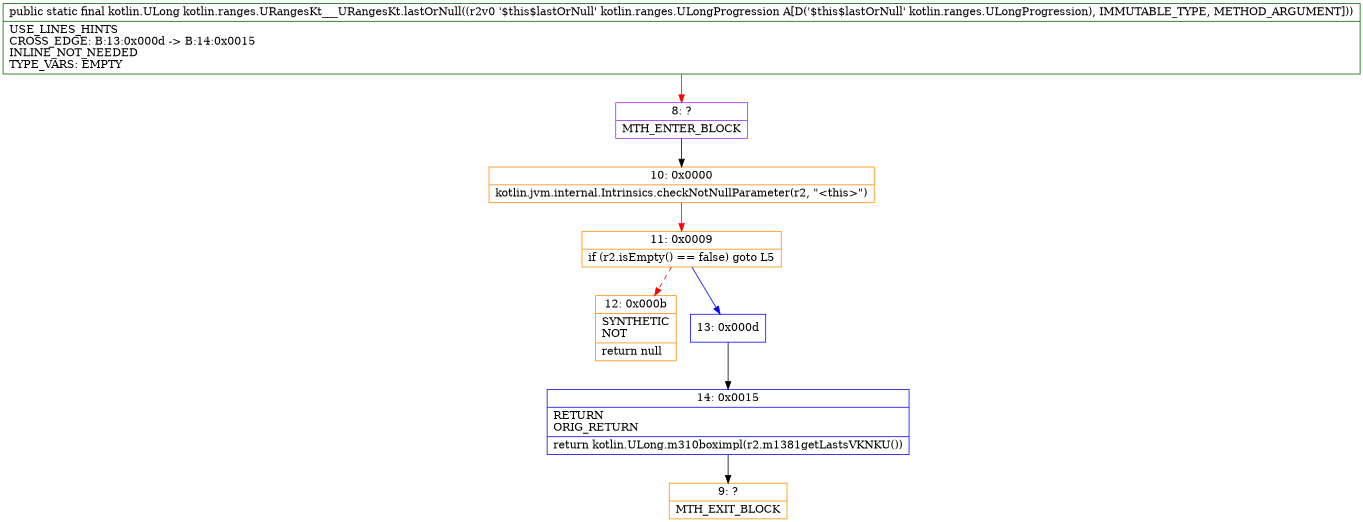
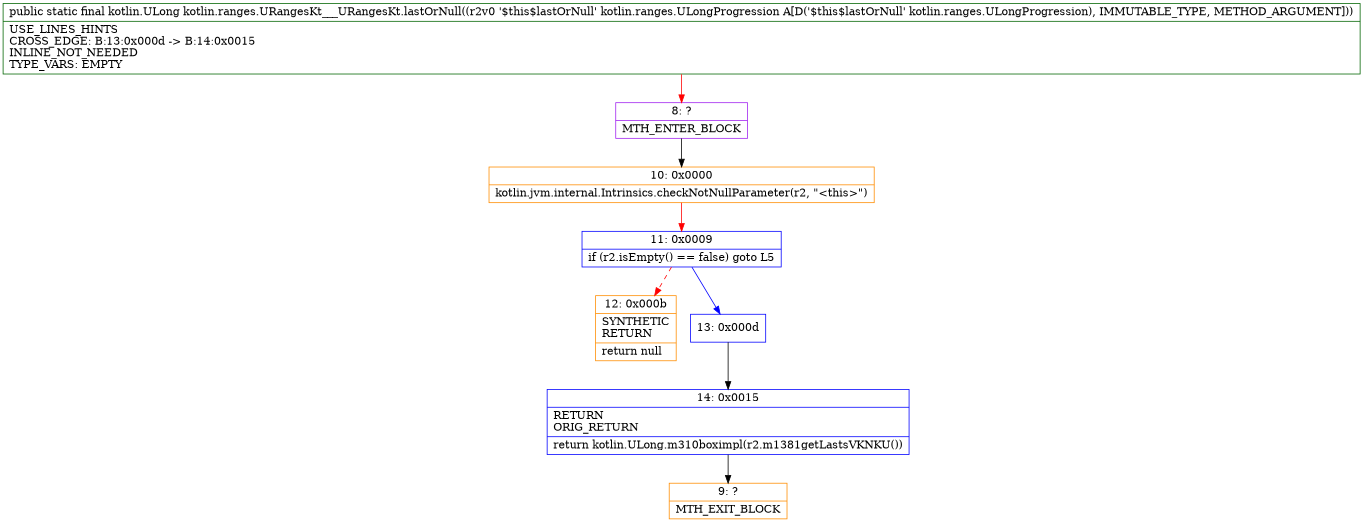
(682, 249) -> (682, 249)
(615, 334) -> (627, 334)
